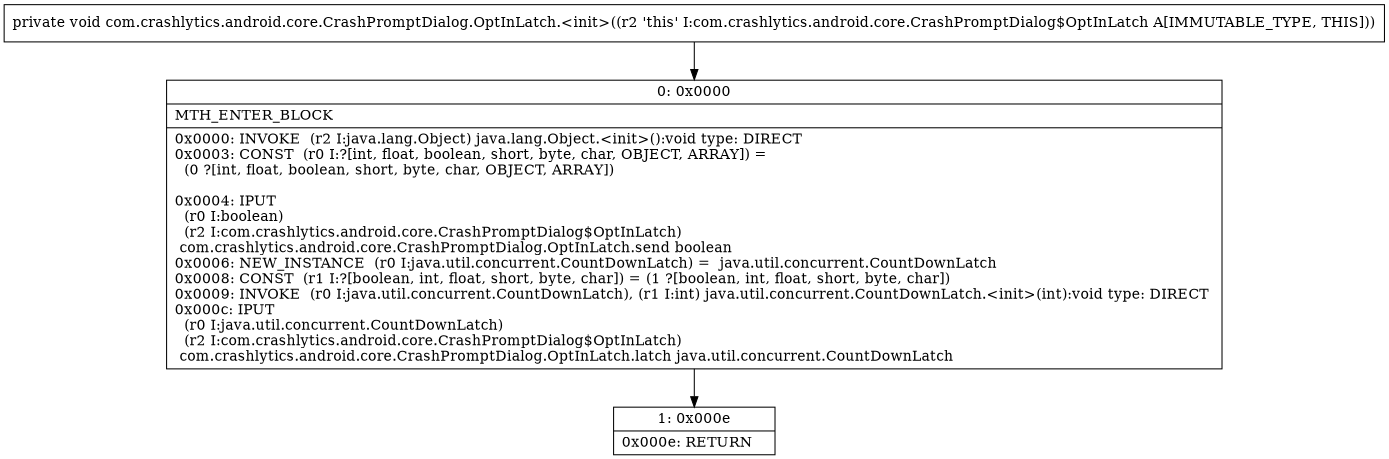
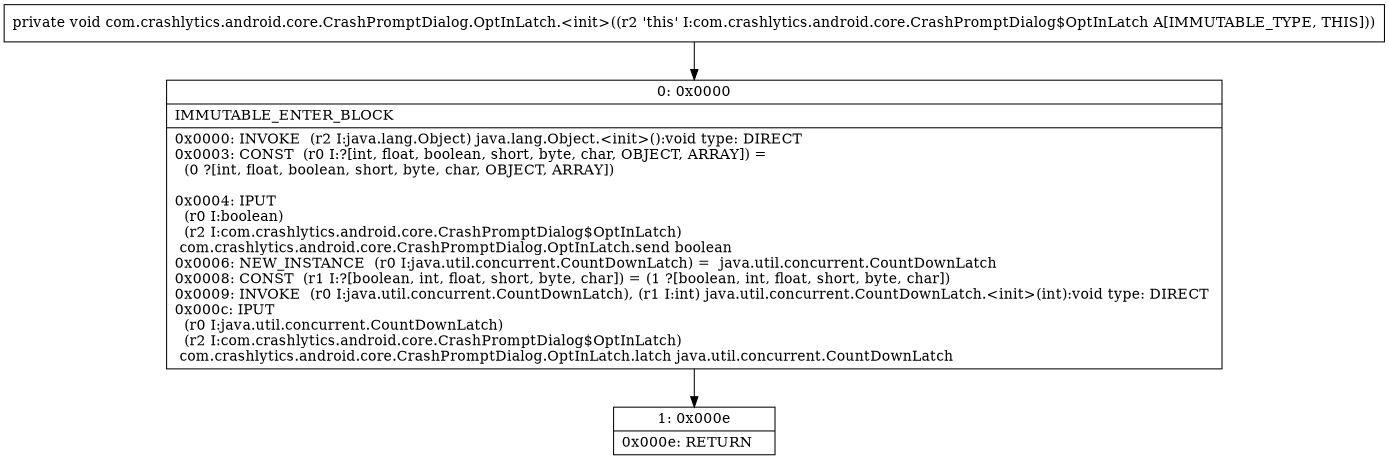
(255, 115) -> (285, 115)
